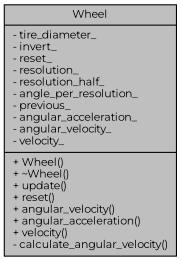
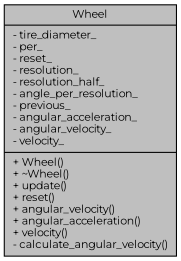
(35, 47) -> (28, 47)
